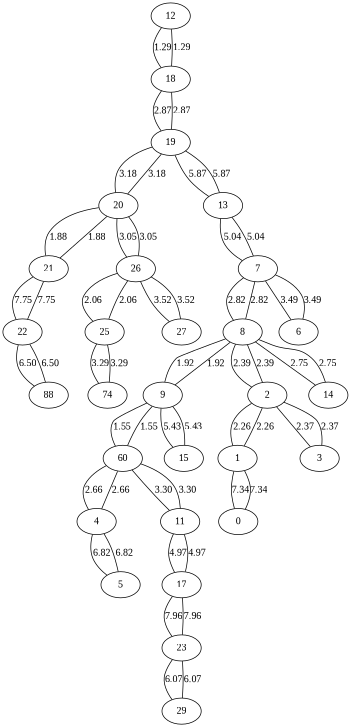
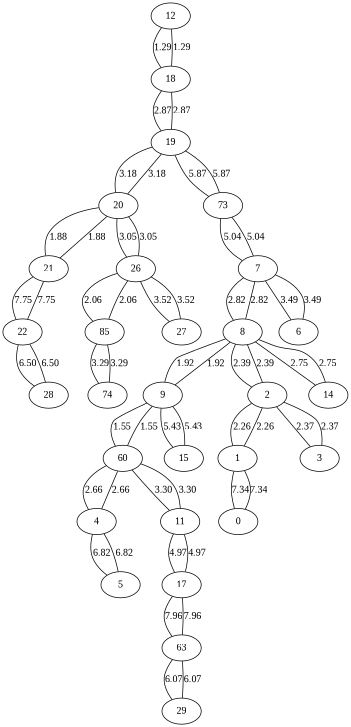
(223, 206) -> (223, 206)
(105, 332) -> (105, 332)
(49, 395) -> (49, 395)
(182, 648) -> (182, 648)
